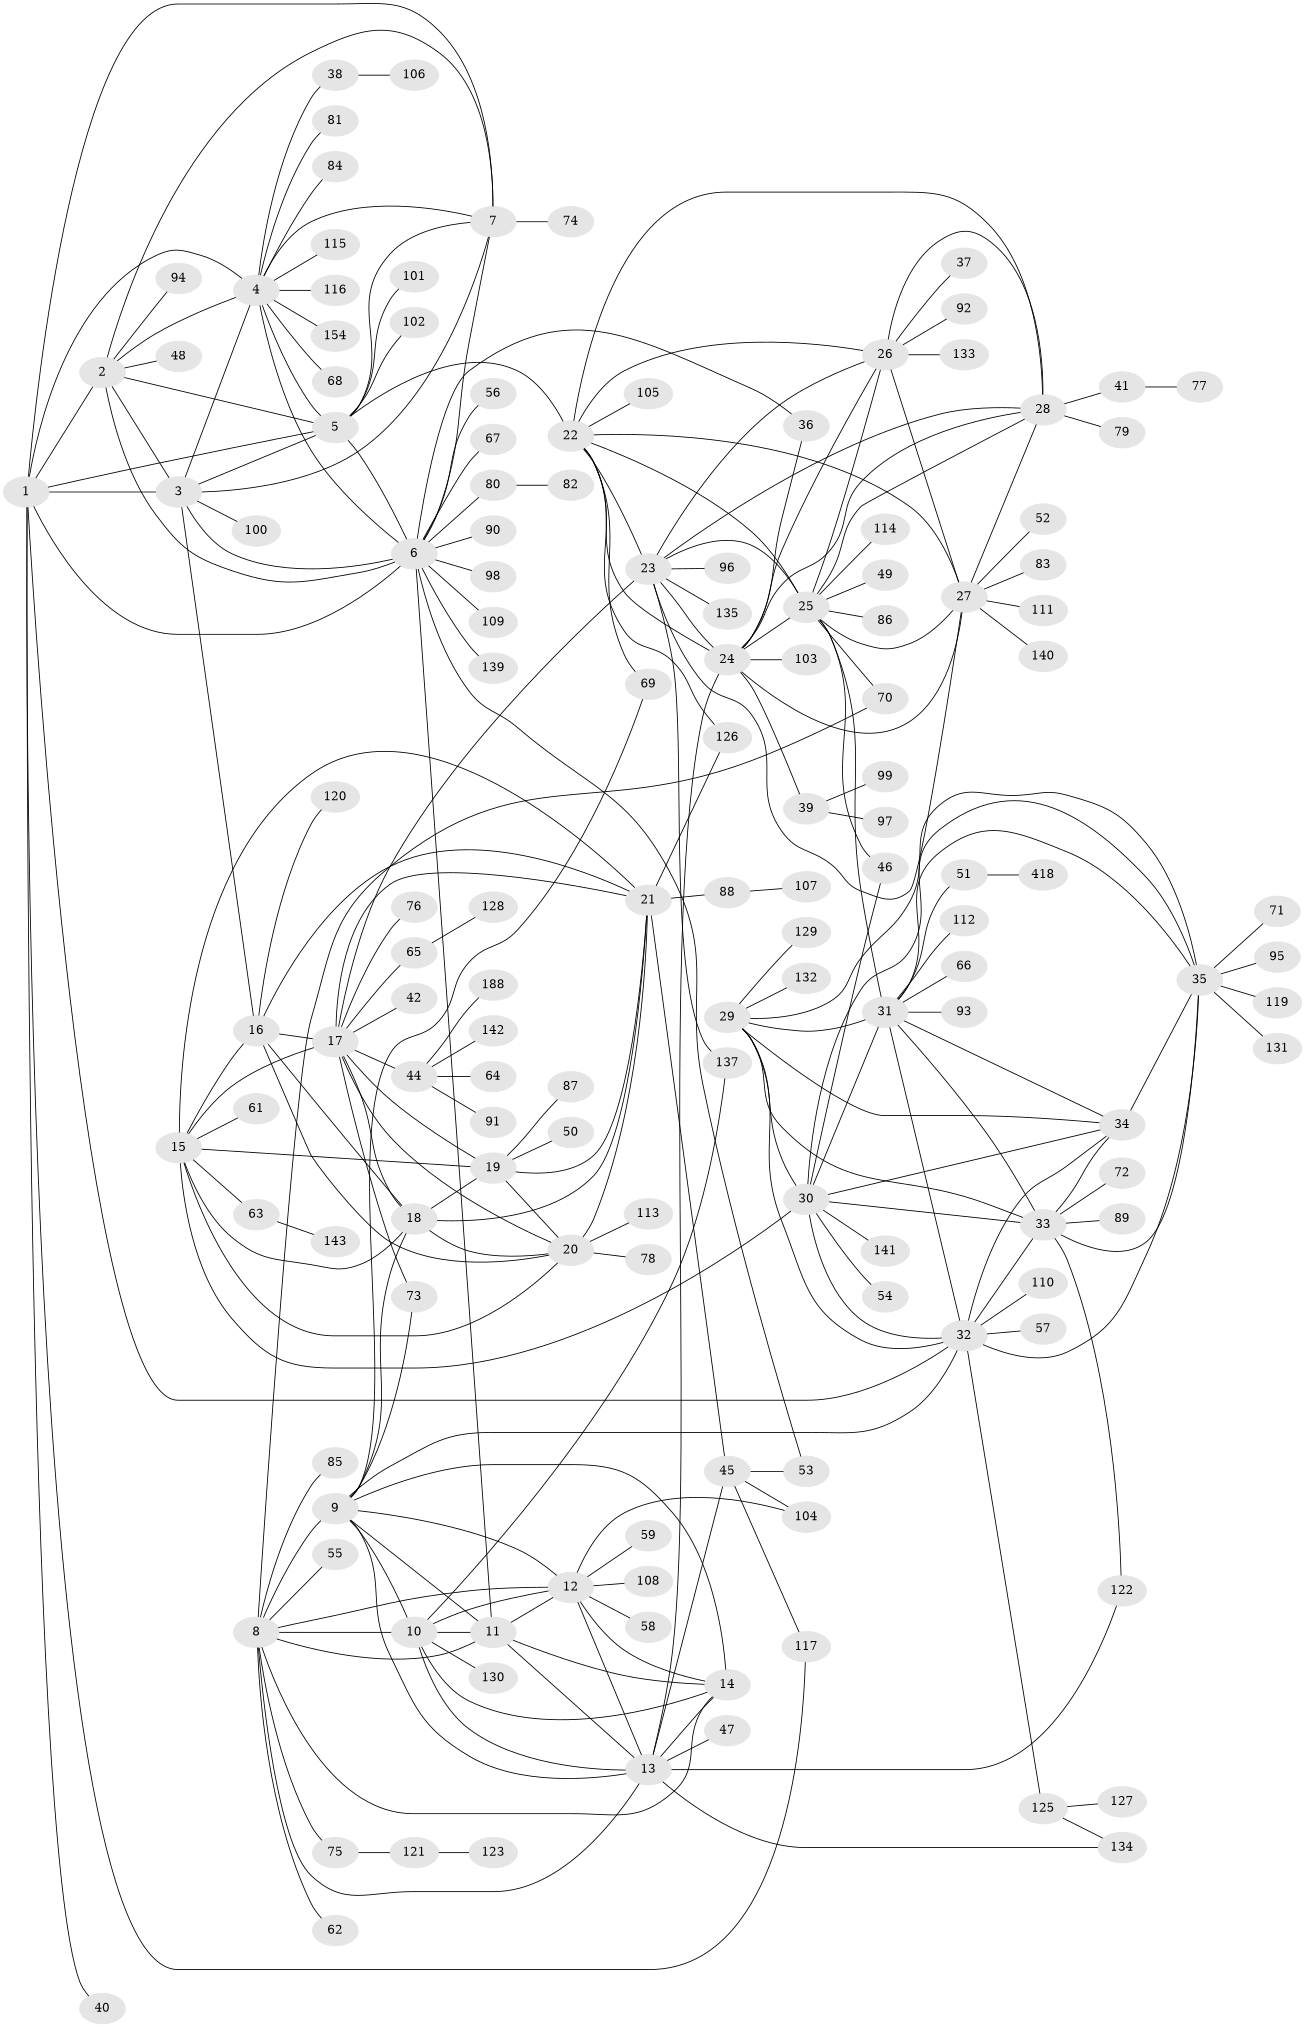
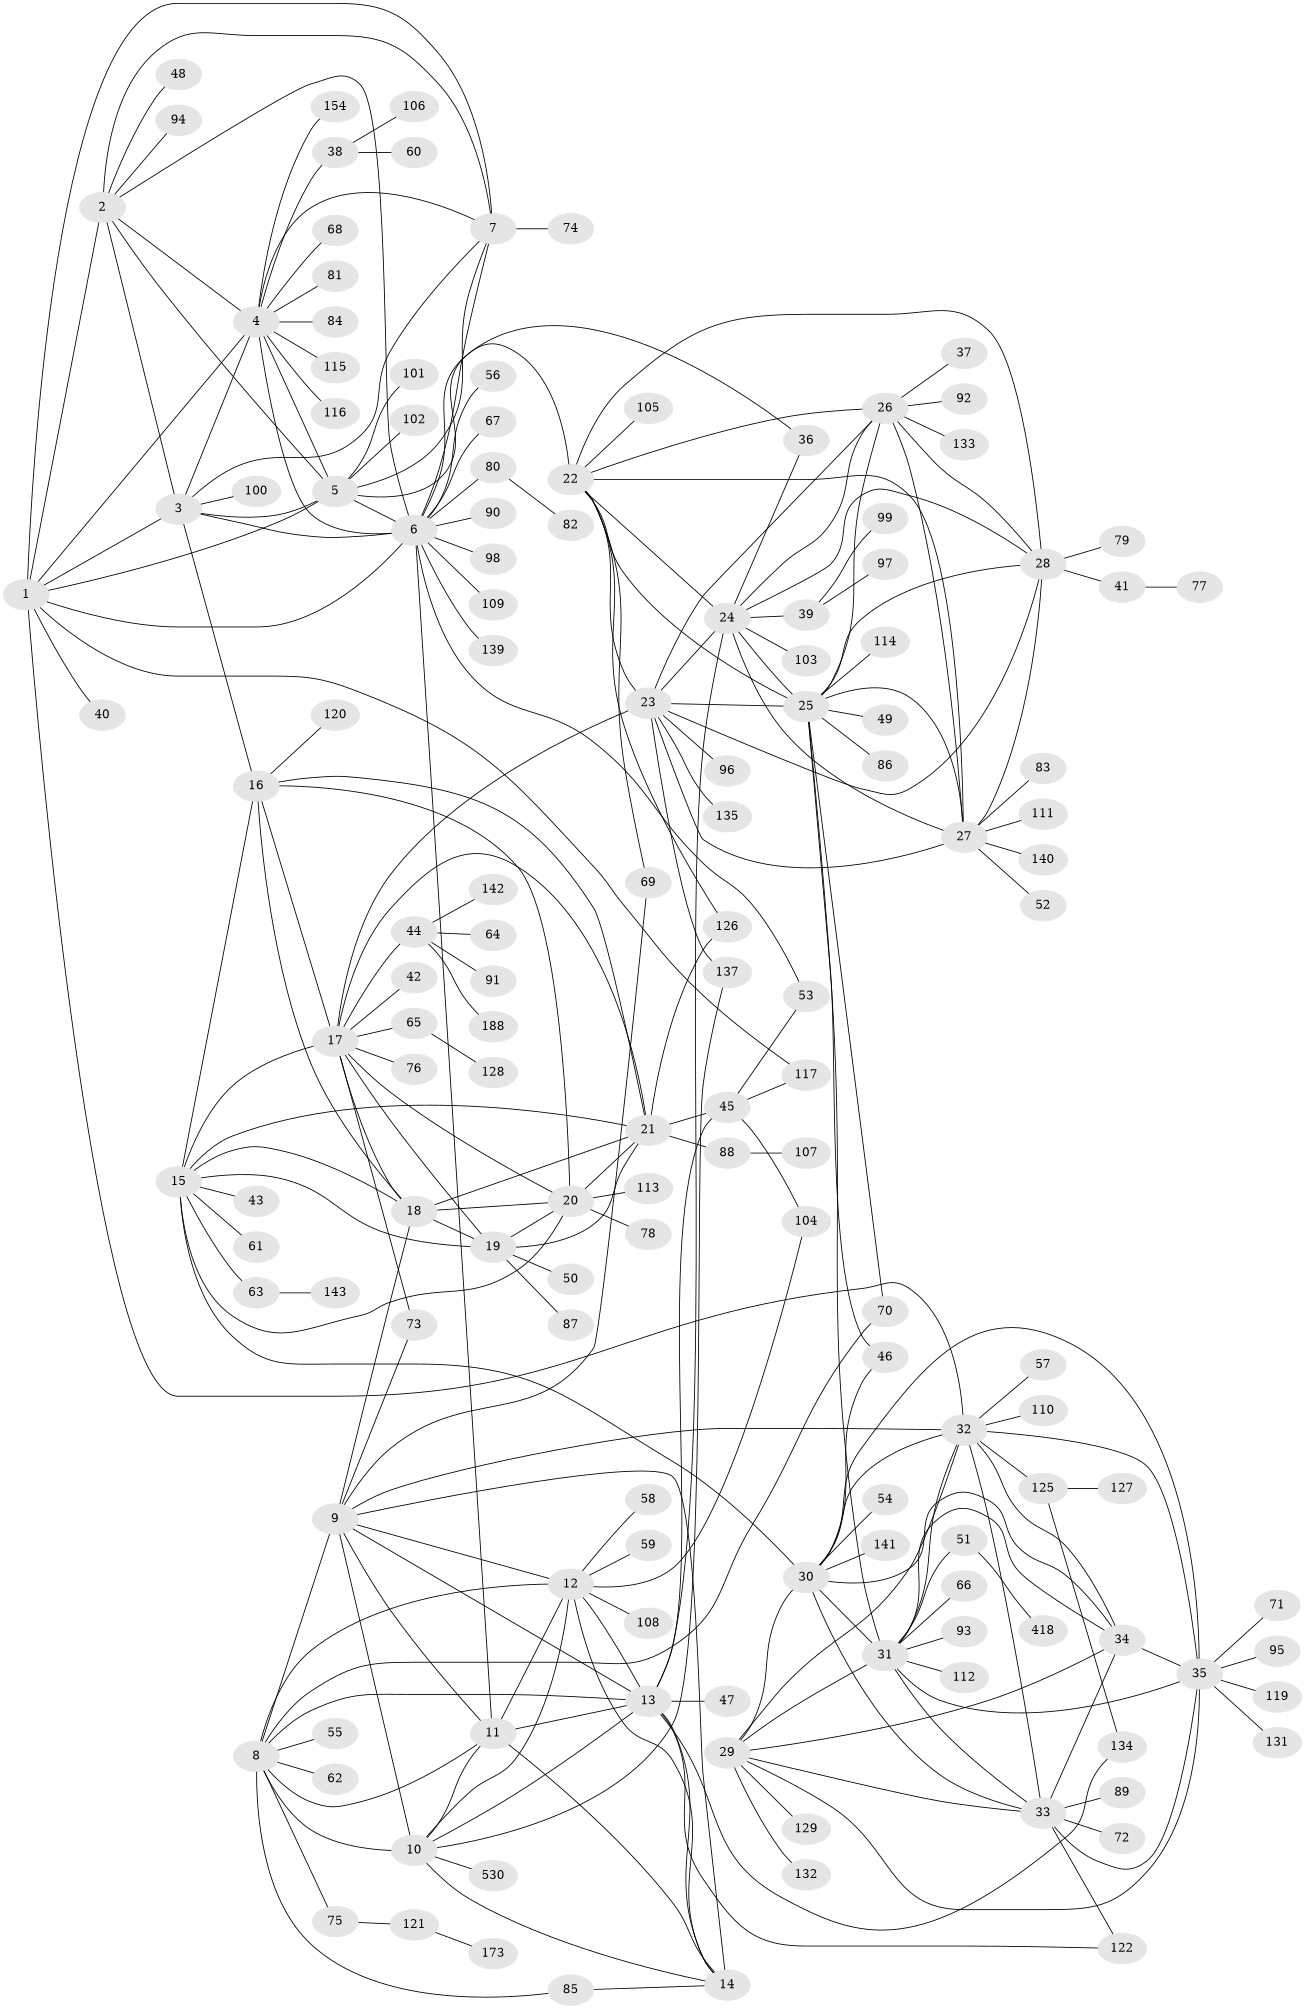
none -> (414, 152)
none -> (256, 1201)
(493, 1678) -> (493, 1876)
(480, 1814) -> (649, 1988)
(493, 1853) -> (493, 1954)
